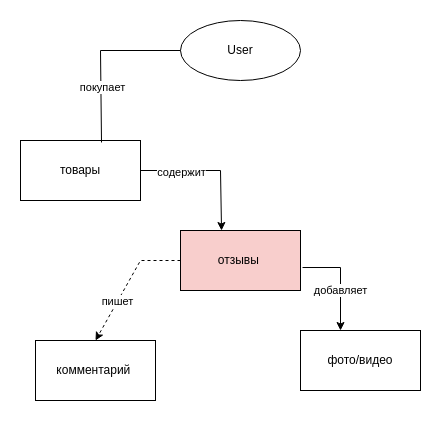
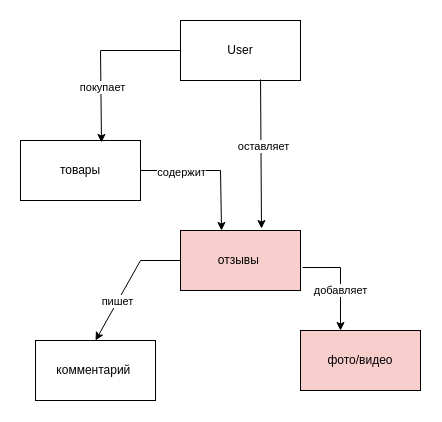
(241, 51) -> (241, 51)
(101, 136) -> (101, 134)
none -> (261, 151)
(141, 261) -> (141, 261)
(361, 361) -> (361, 361)
